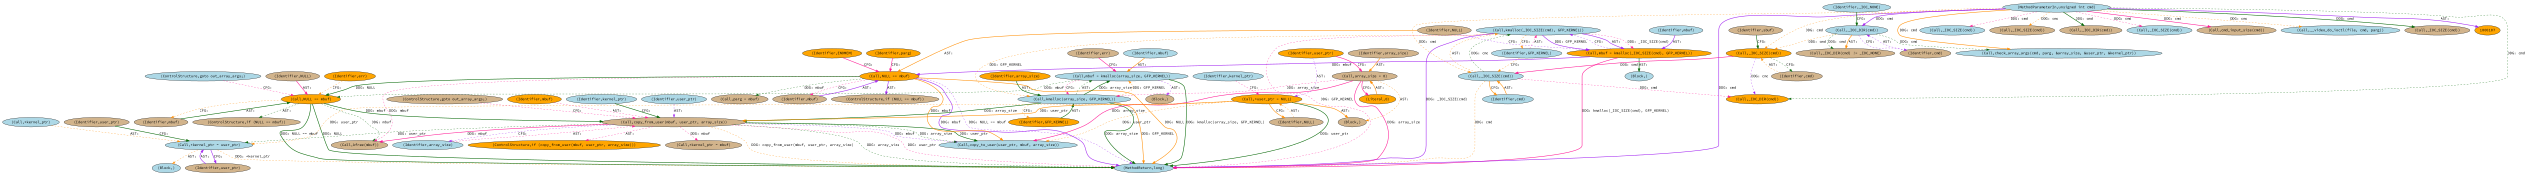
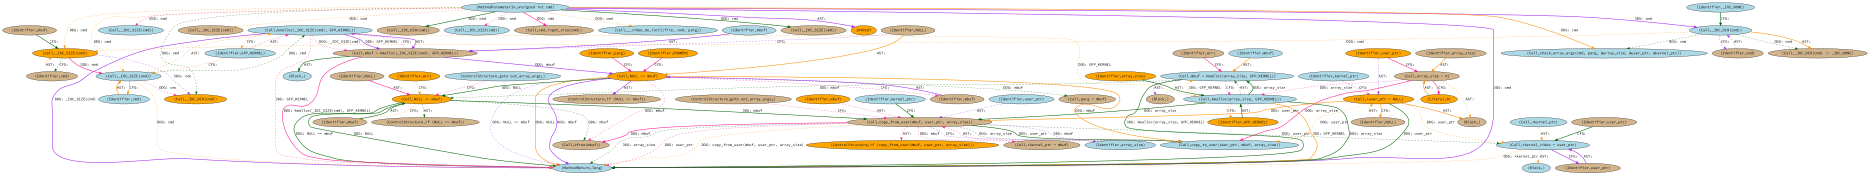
(1639, 53) -> (405, 53)
(209, 145) -> (1543, 145)
(1380, 155) -> none
